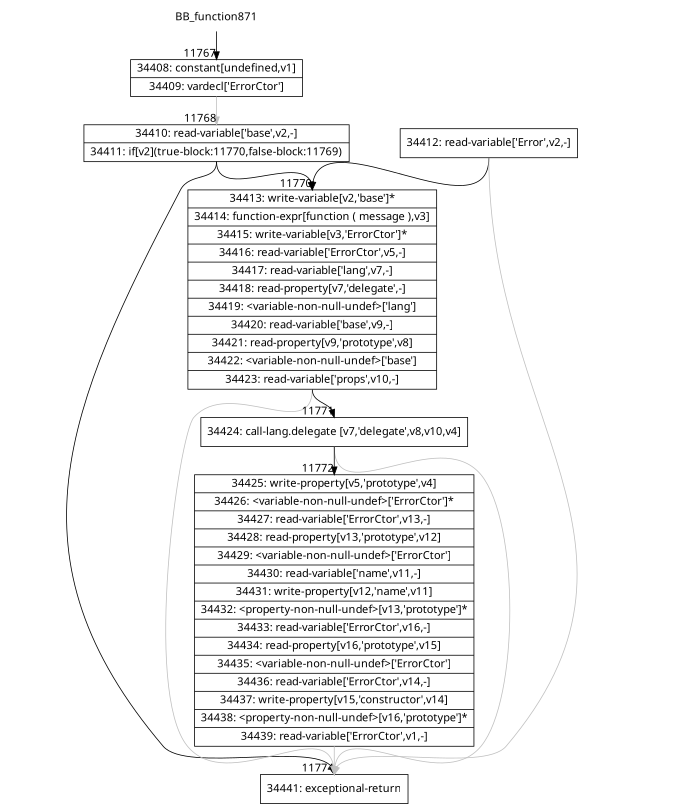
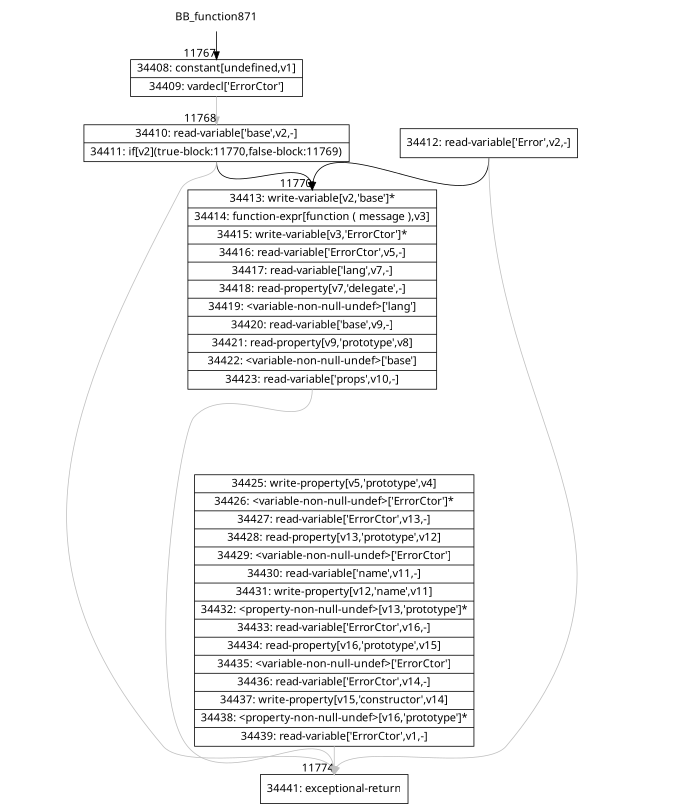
(334, 432) -> none
(68, 531) -> (68, 531)
